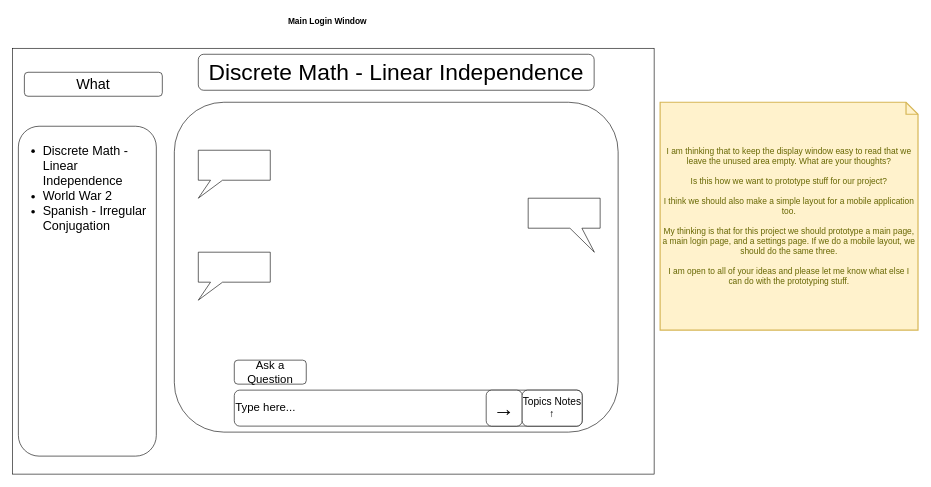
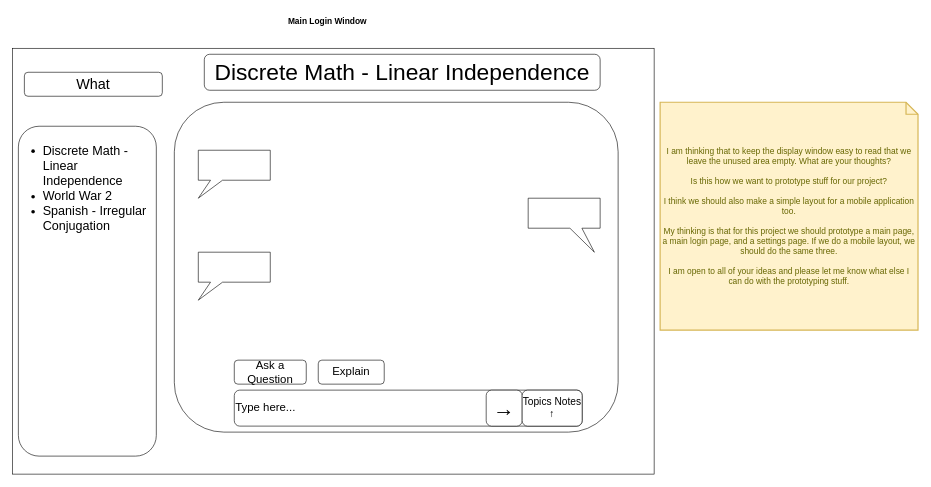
(396, 72) -> (402, 72)
none -> (351, 372)
